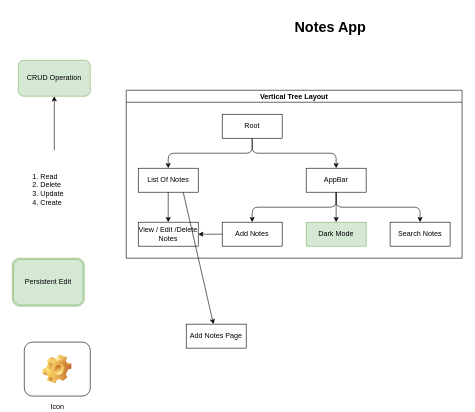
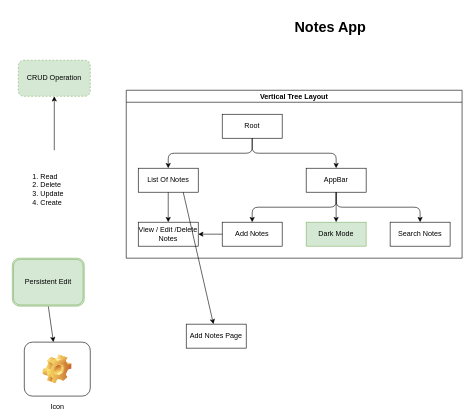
(54, 78) -> (54, 78)
none -> (51, 322)
